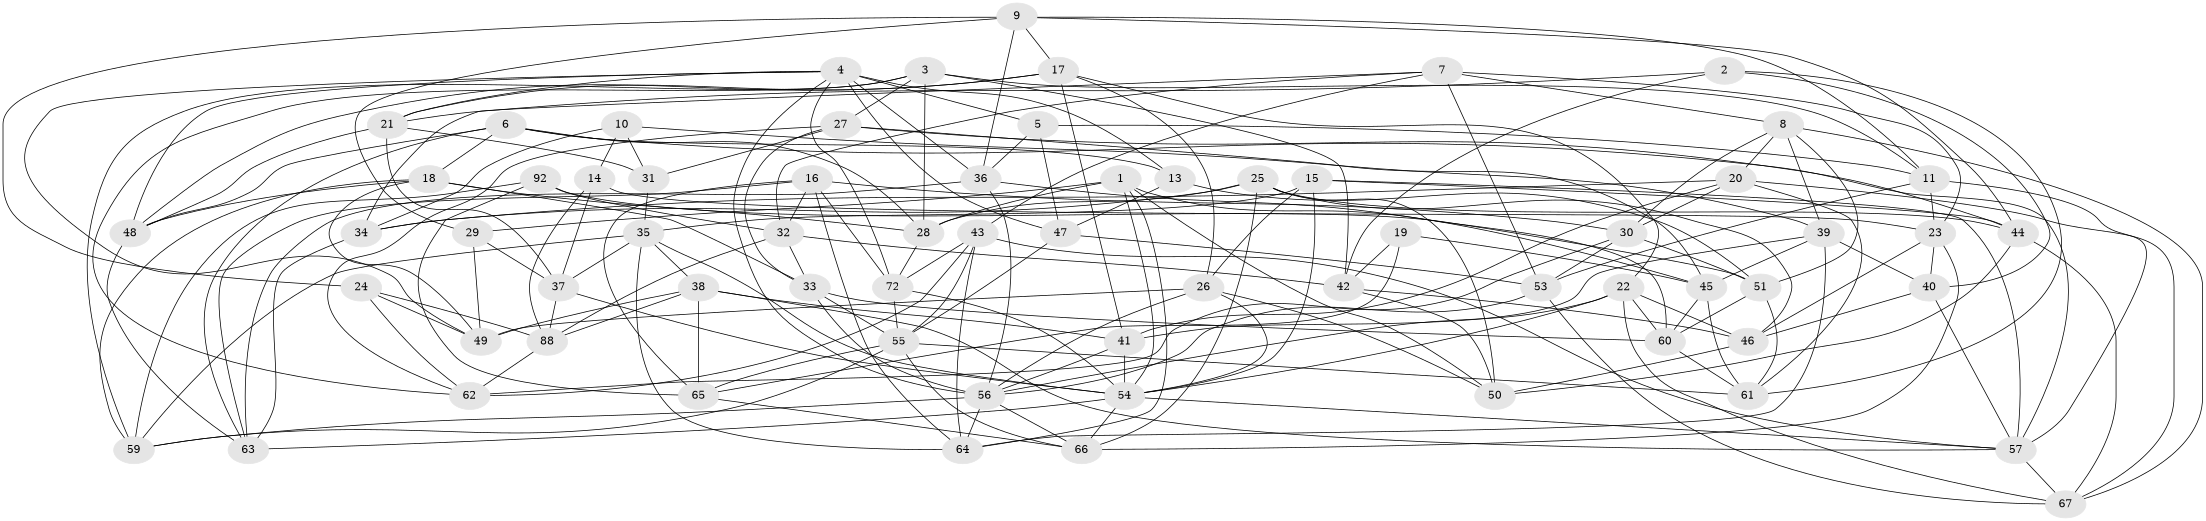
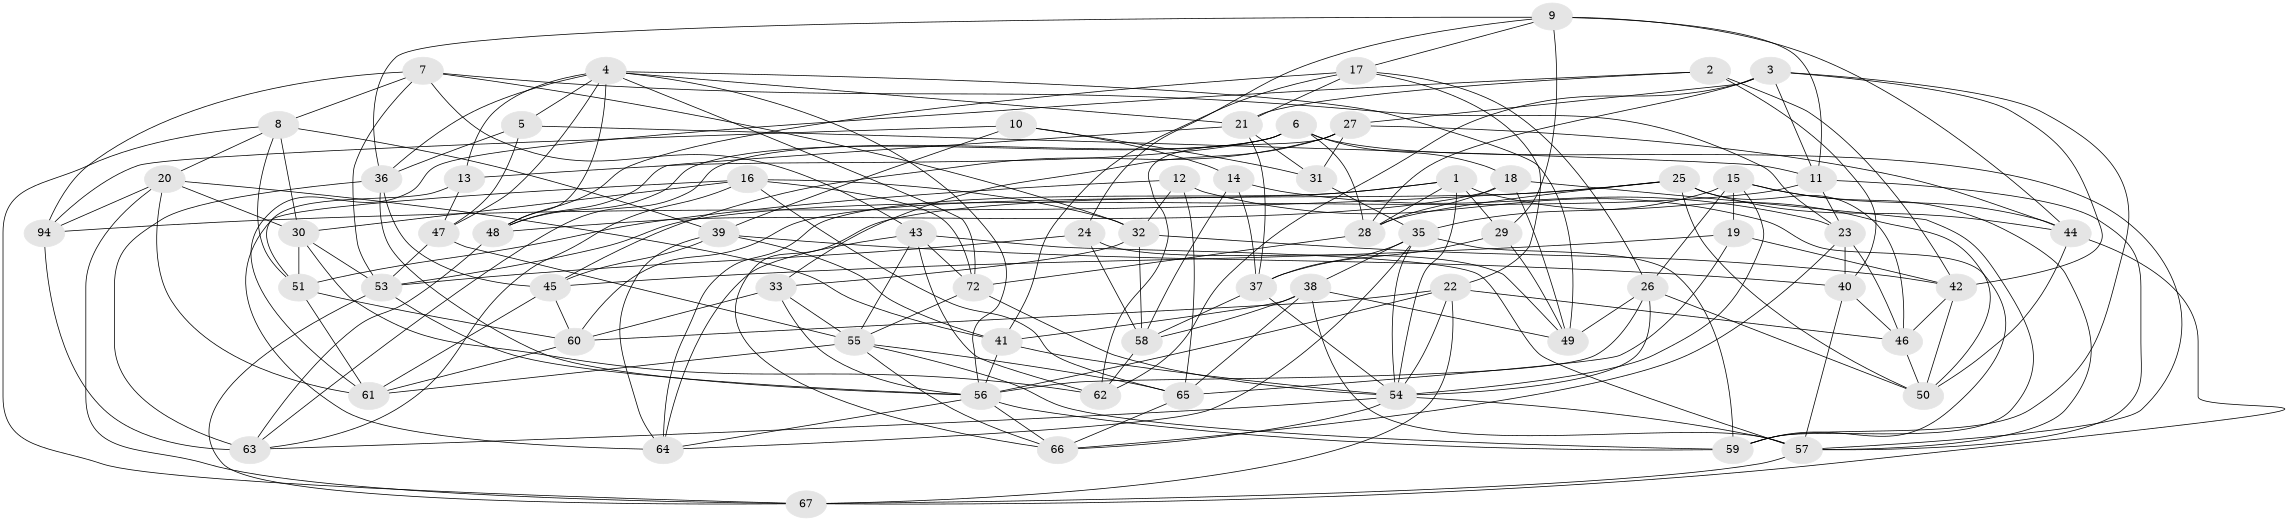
(540, 179) -> (1180, 179)
none -> (1734, 210)
(672, 220) -> none
(361, 233) -> (44, 233)
(547, 342) -> (1142, 342)
(411, 345) -> (717, 261)
